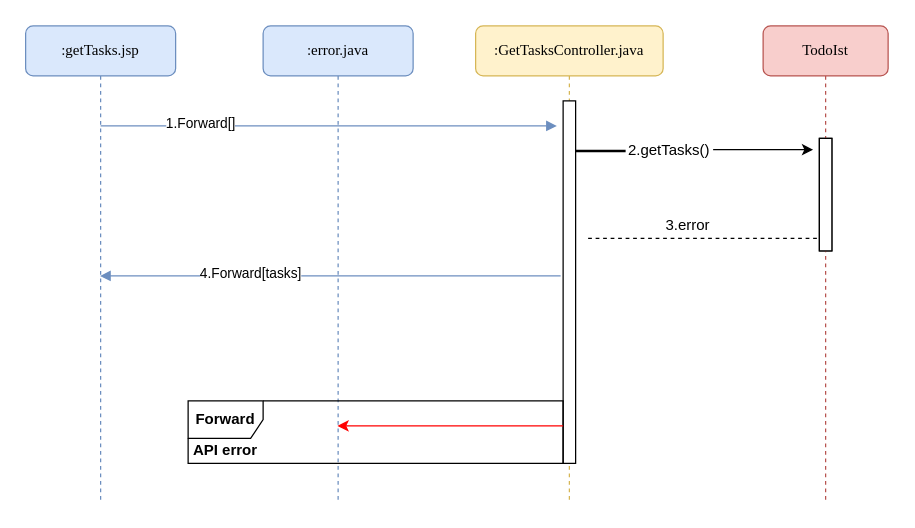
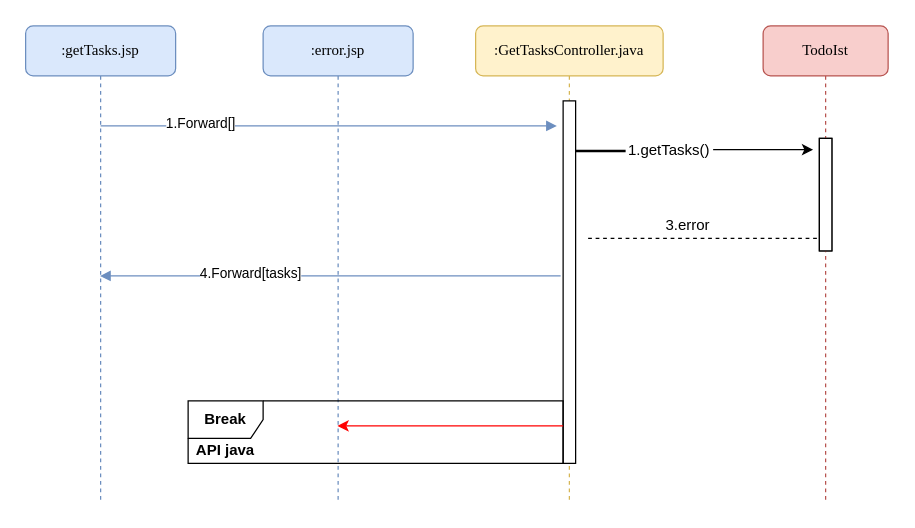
(338, 51) -> (338, 51)
(669, 151) -> (669, 151)
(226, 419) -> (226, 419)
(226, 451) -> (226, 451)
